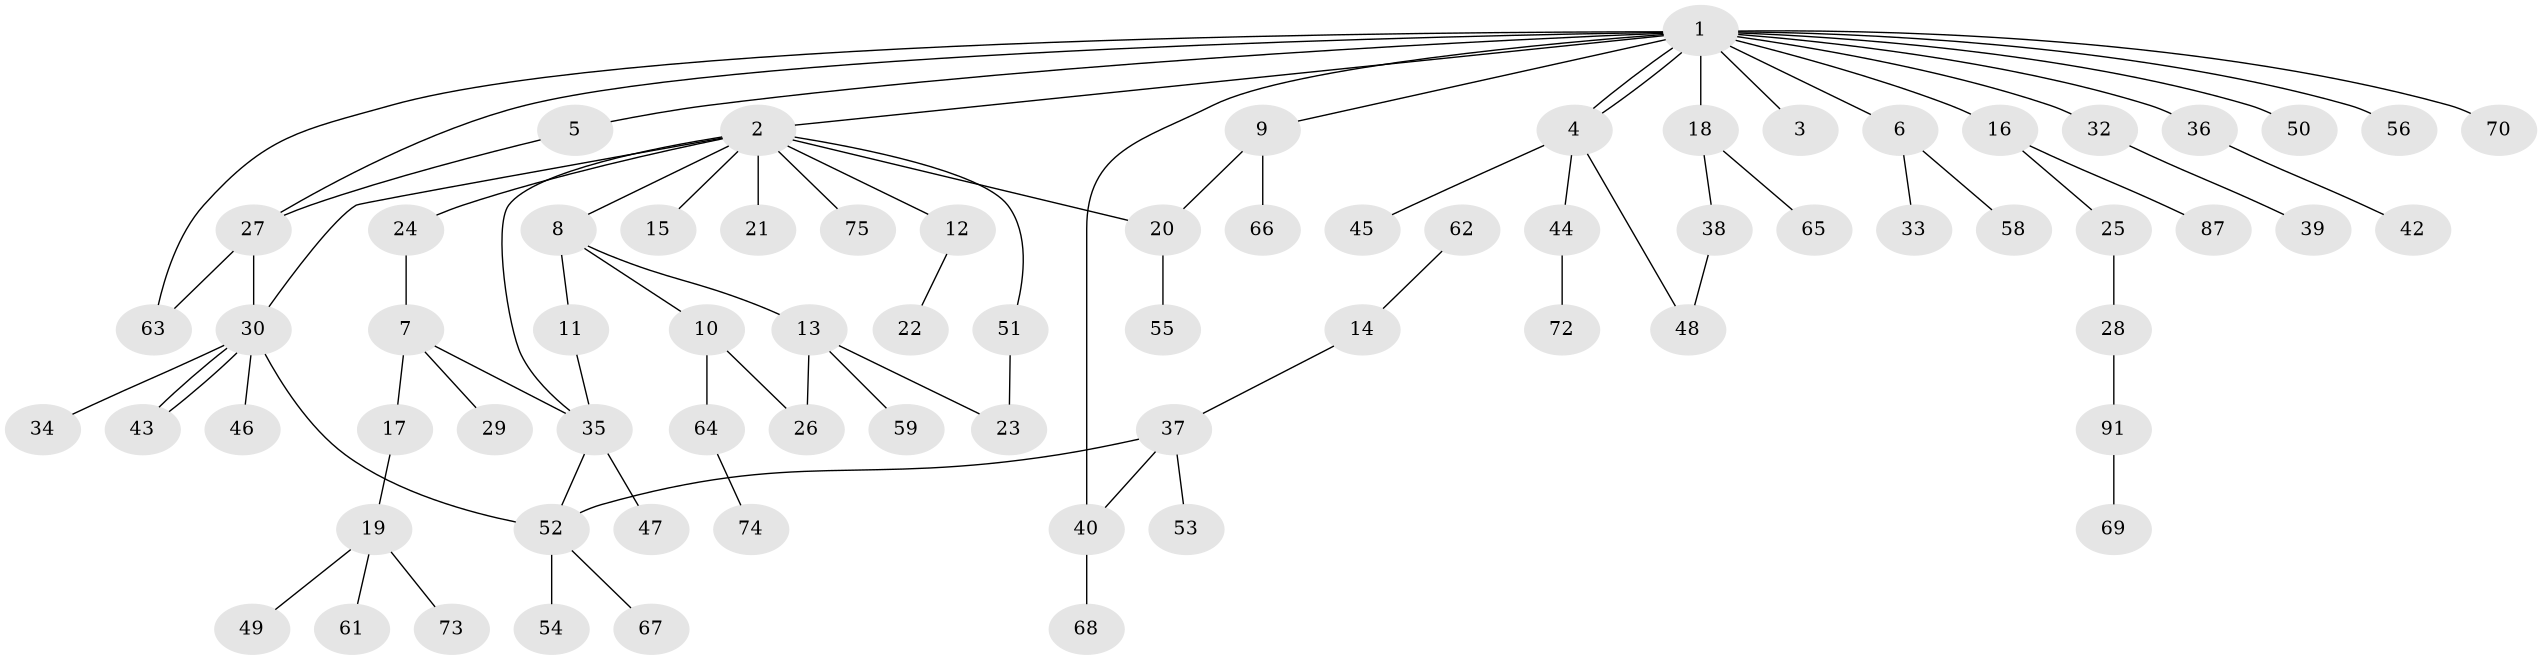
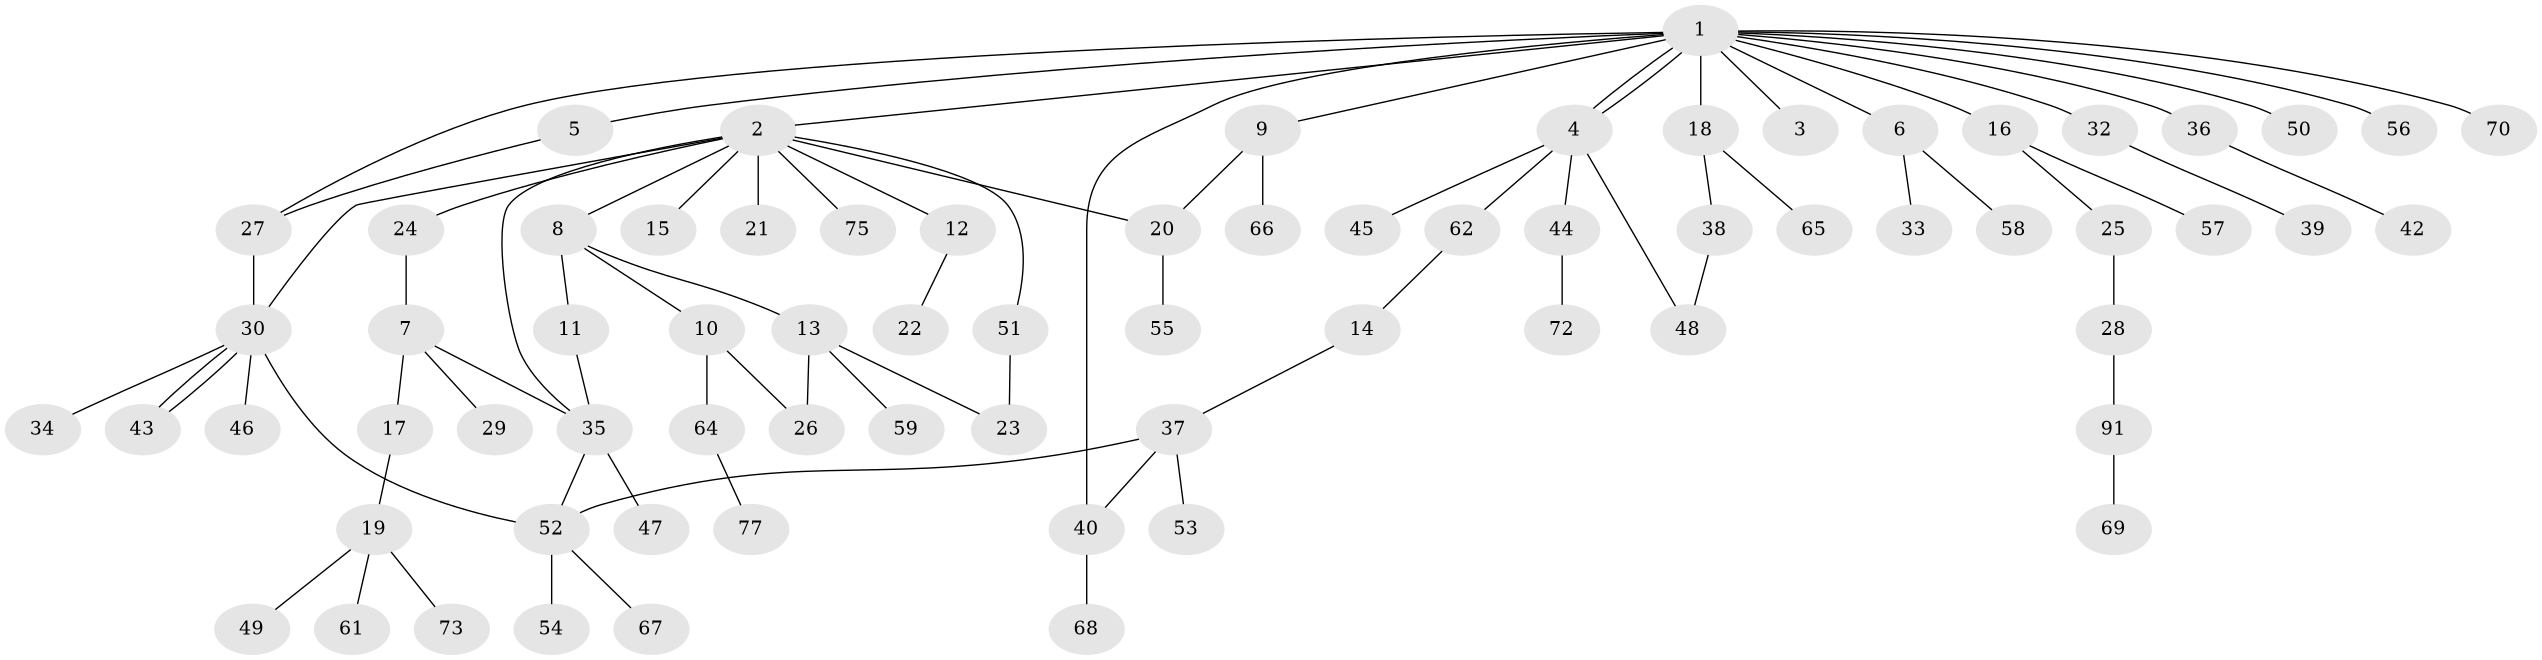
none -> (1518, 180)
(2214, 230) -> (2214, 230)
(154, 330) -> none
(751, 529) -> (751, 529)
